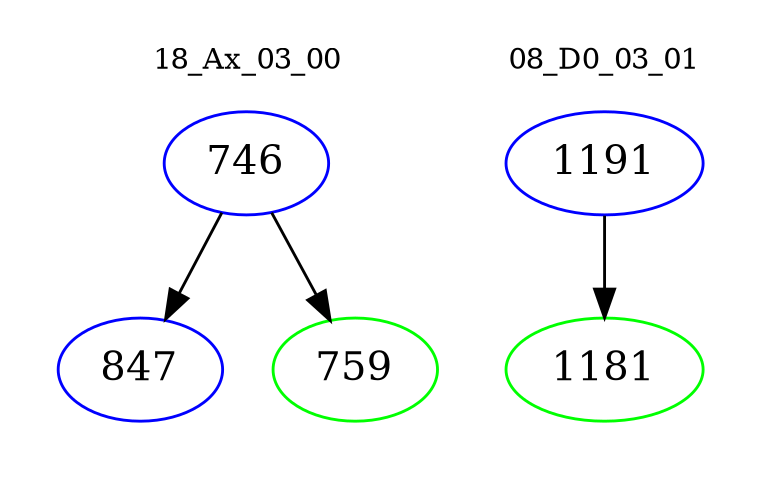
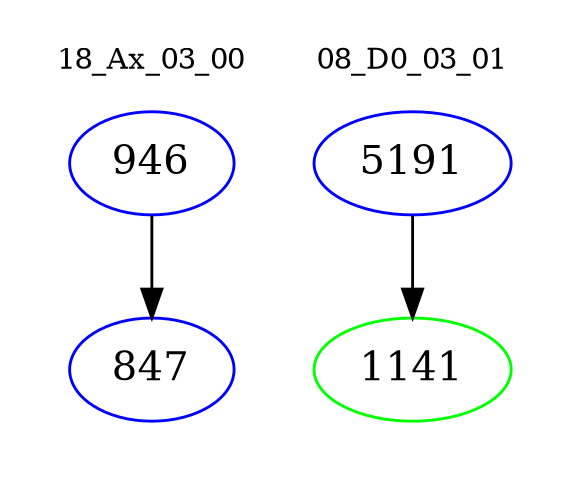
(246, 163) -> (152, 163)
(605, 163) -> (413, 163)
(355, 370) -> none
(605, 370) -> (413, 370)
